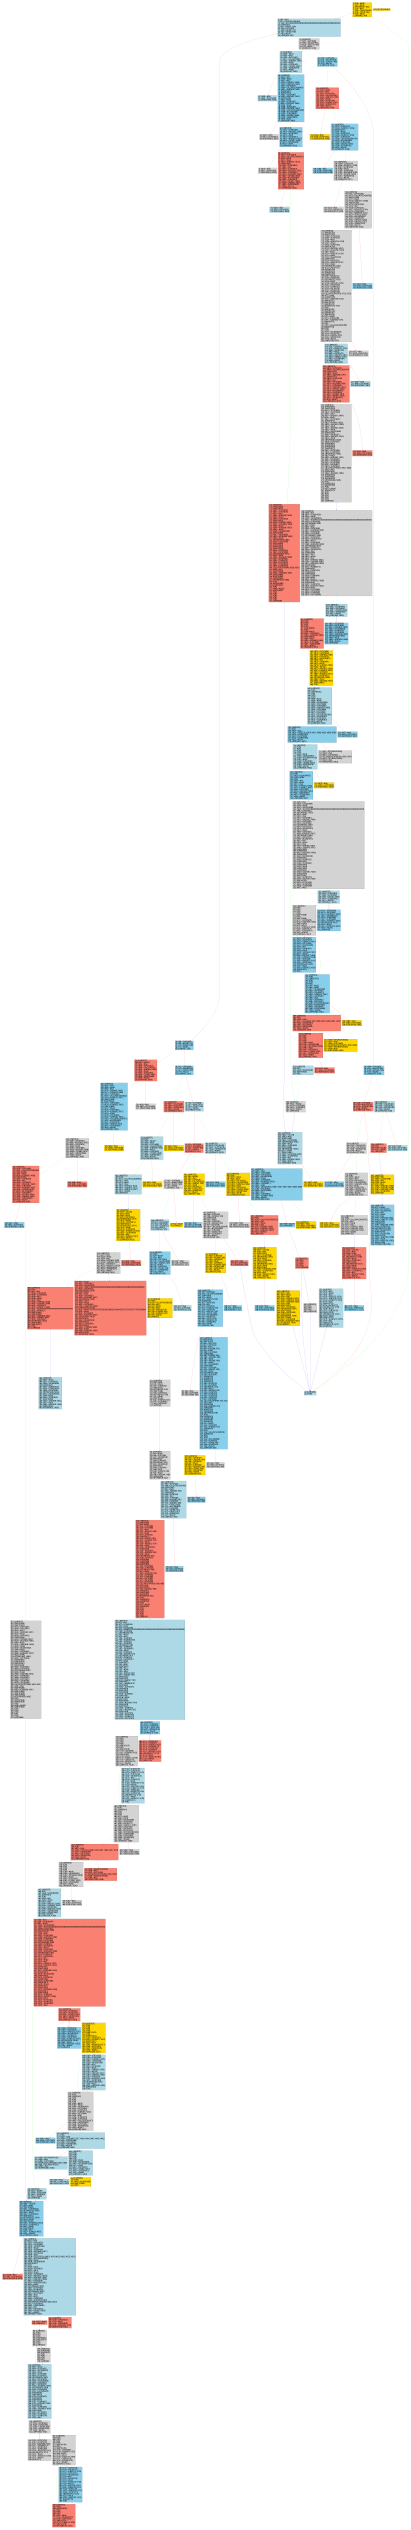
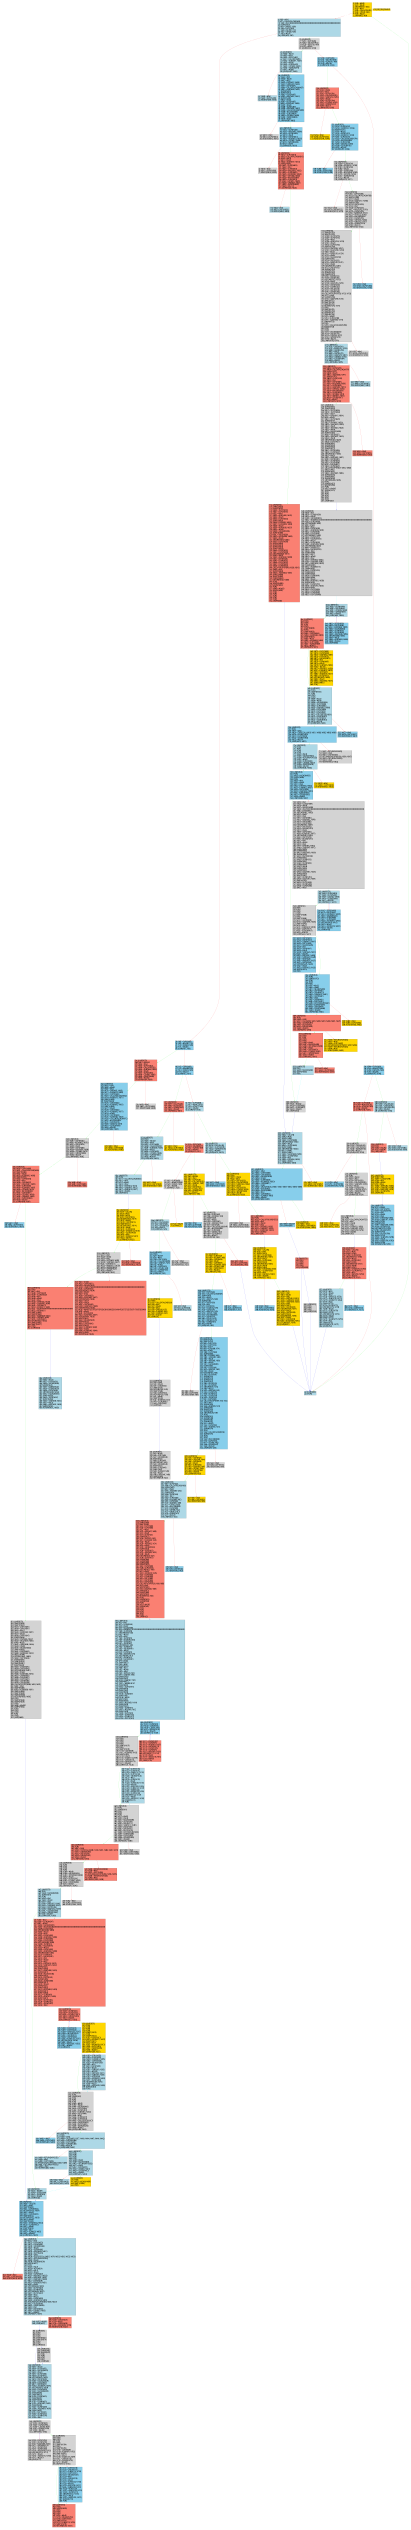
(196, 1500) -> (196, 1500)
(40, 2323) -> (40, 2323)
